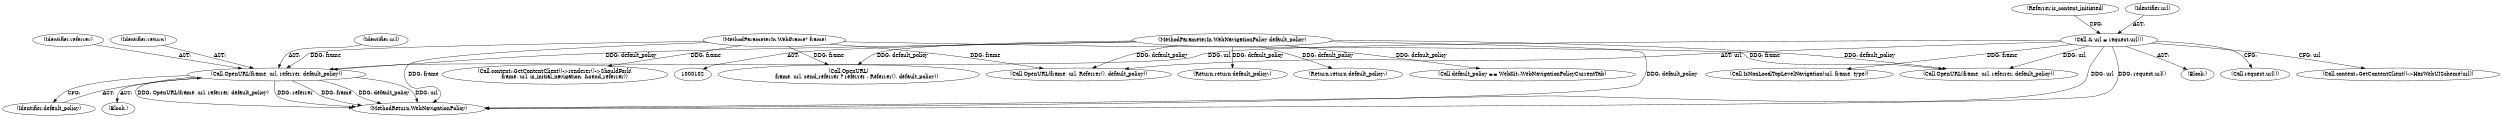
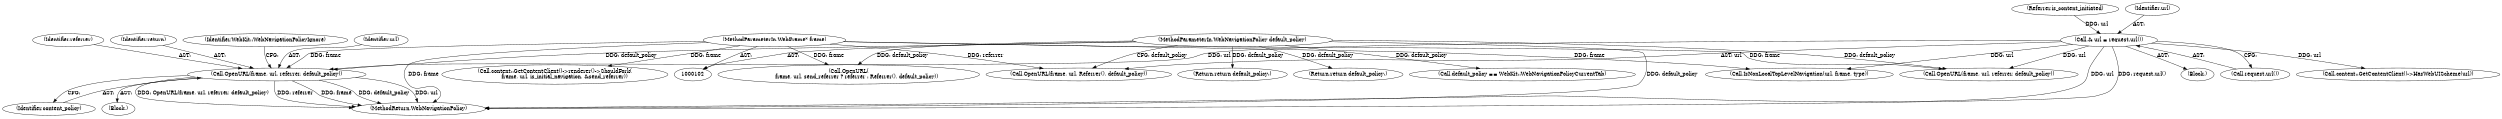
(2097, 25) -> (2097, 25)
none -> (265, 40)
none -> (1363, 51)
none -> (732, 56)
(985, 56) -> (985, 56)
(1162, 56) -> (1162, 56)
(2002, 56) -> (2002, 56)
(2310, 56) -> (2310, 56)
none -> (2188, 57)
(49, 109) -> (49, 109)
